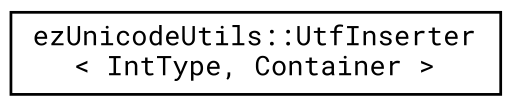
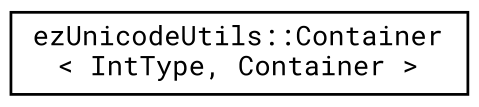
(256, 53) -> (239, 53)
